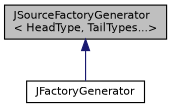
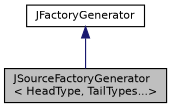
(86, 66) -> (86, 53)
